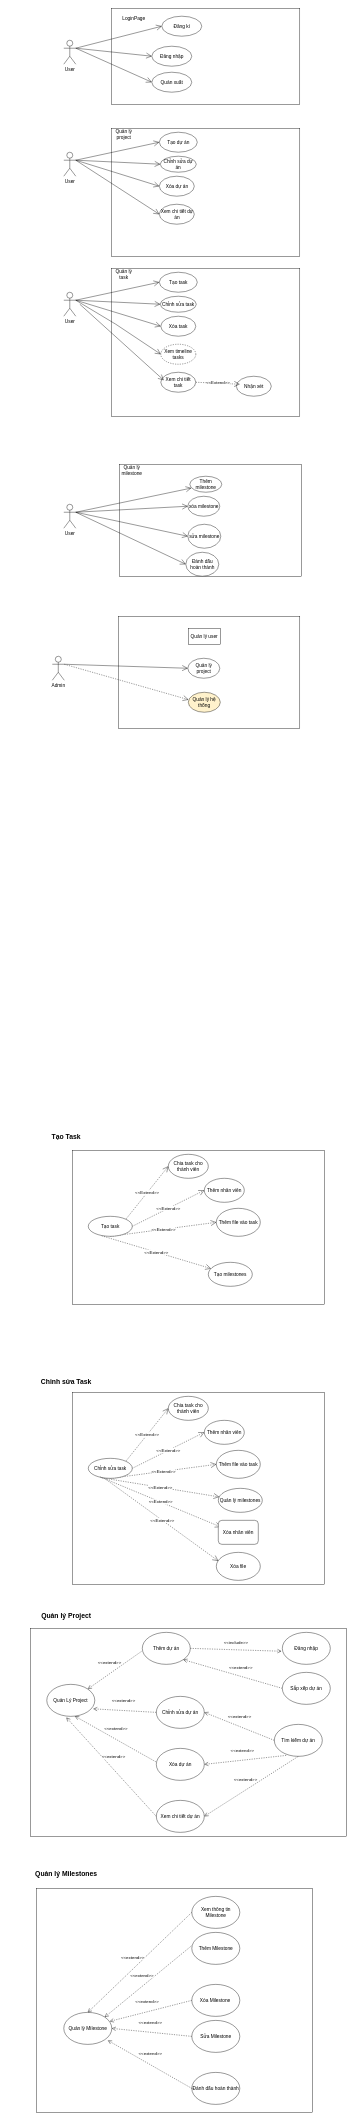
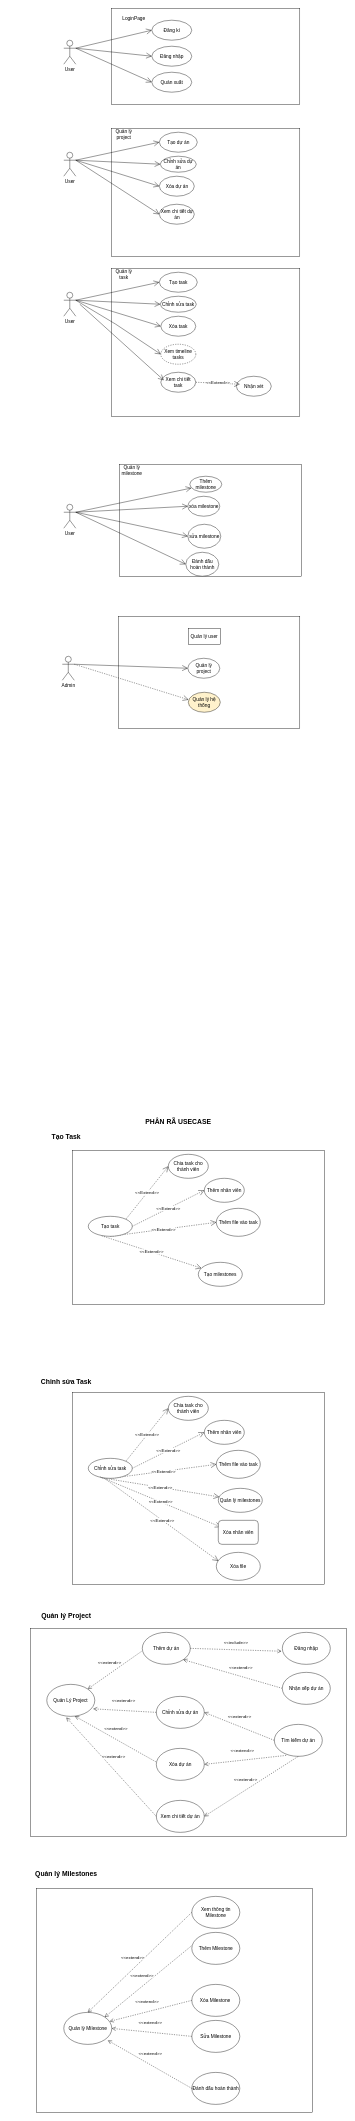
(182, 26) -> (172, 30)
(58, 668) -> (68, 668)
none -> (178, 1122)
(230, 1274) -> (220, 1274)
(306, 1688) -> (306, 1688)
